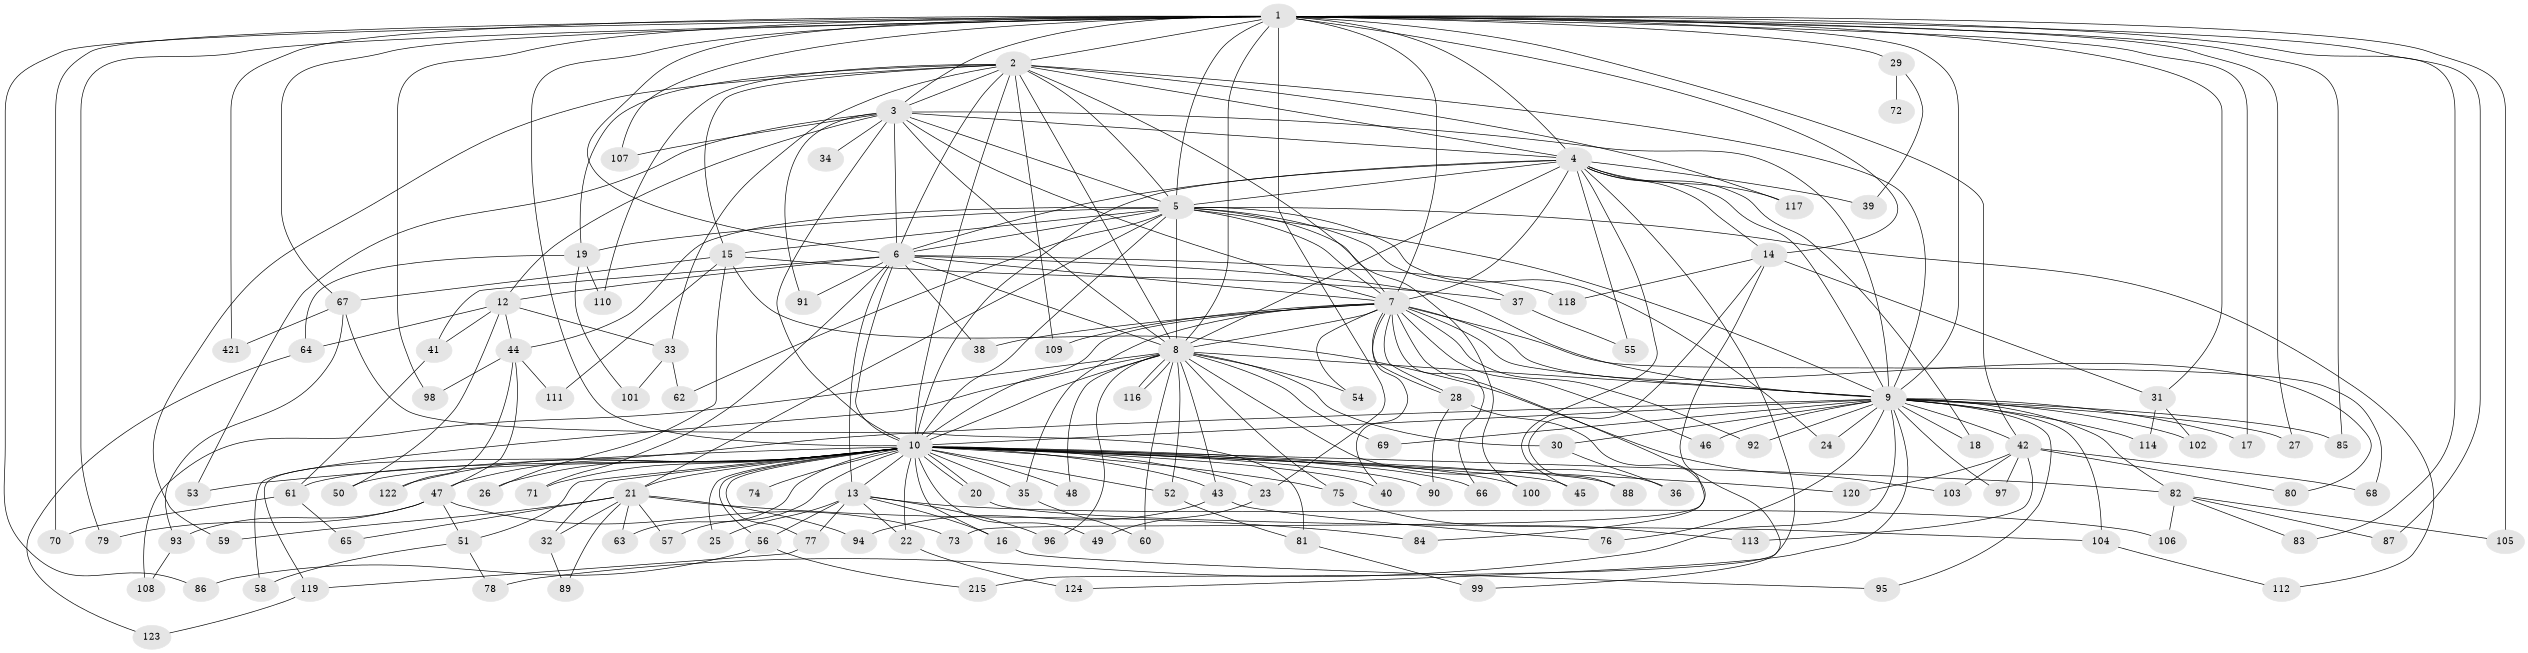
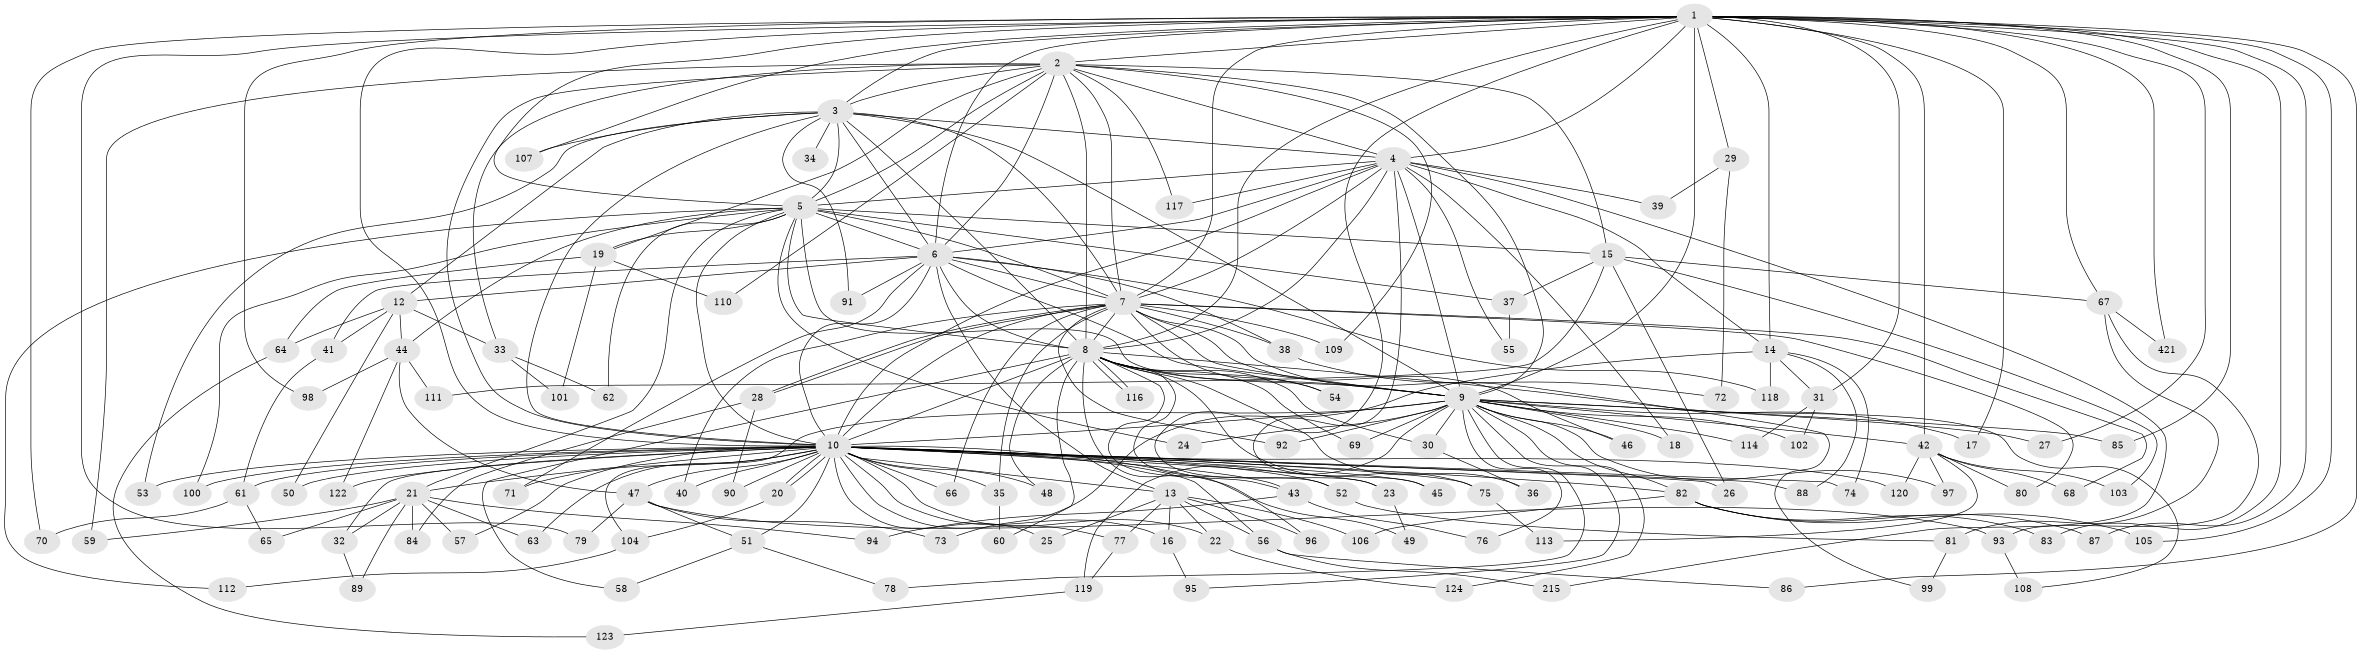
none -> (1531, 382)
none -> (1863, 395)
